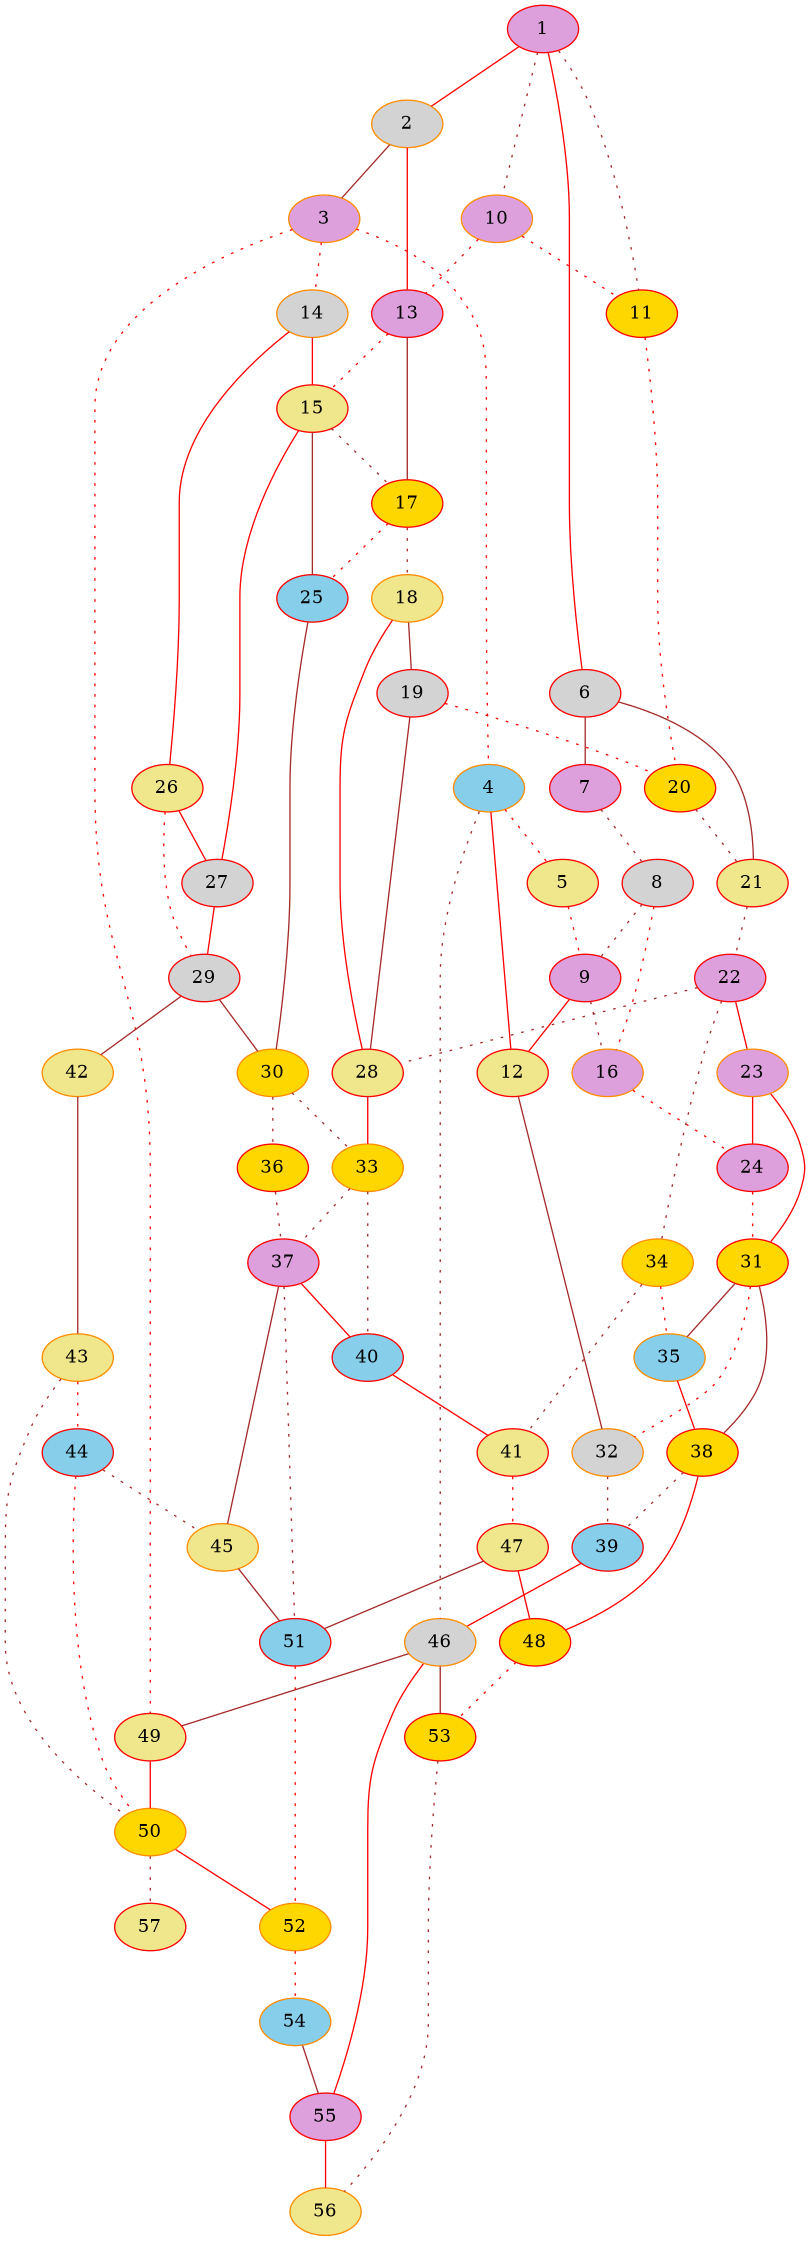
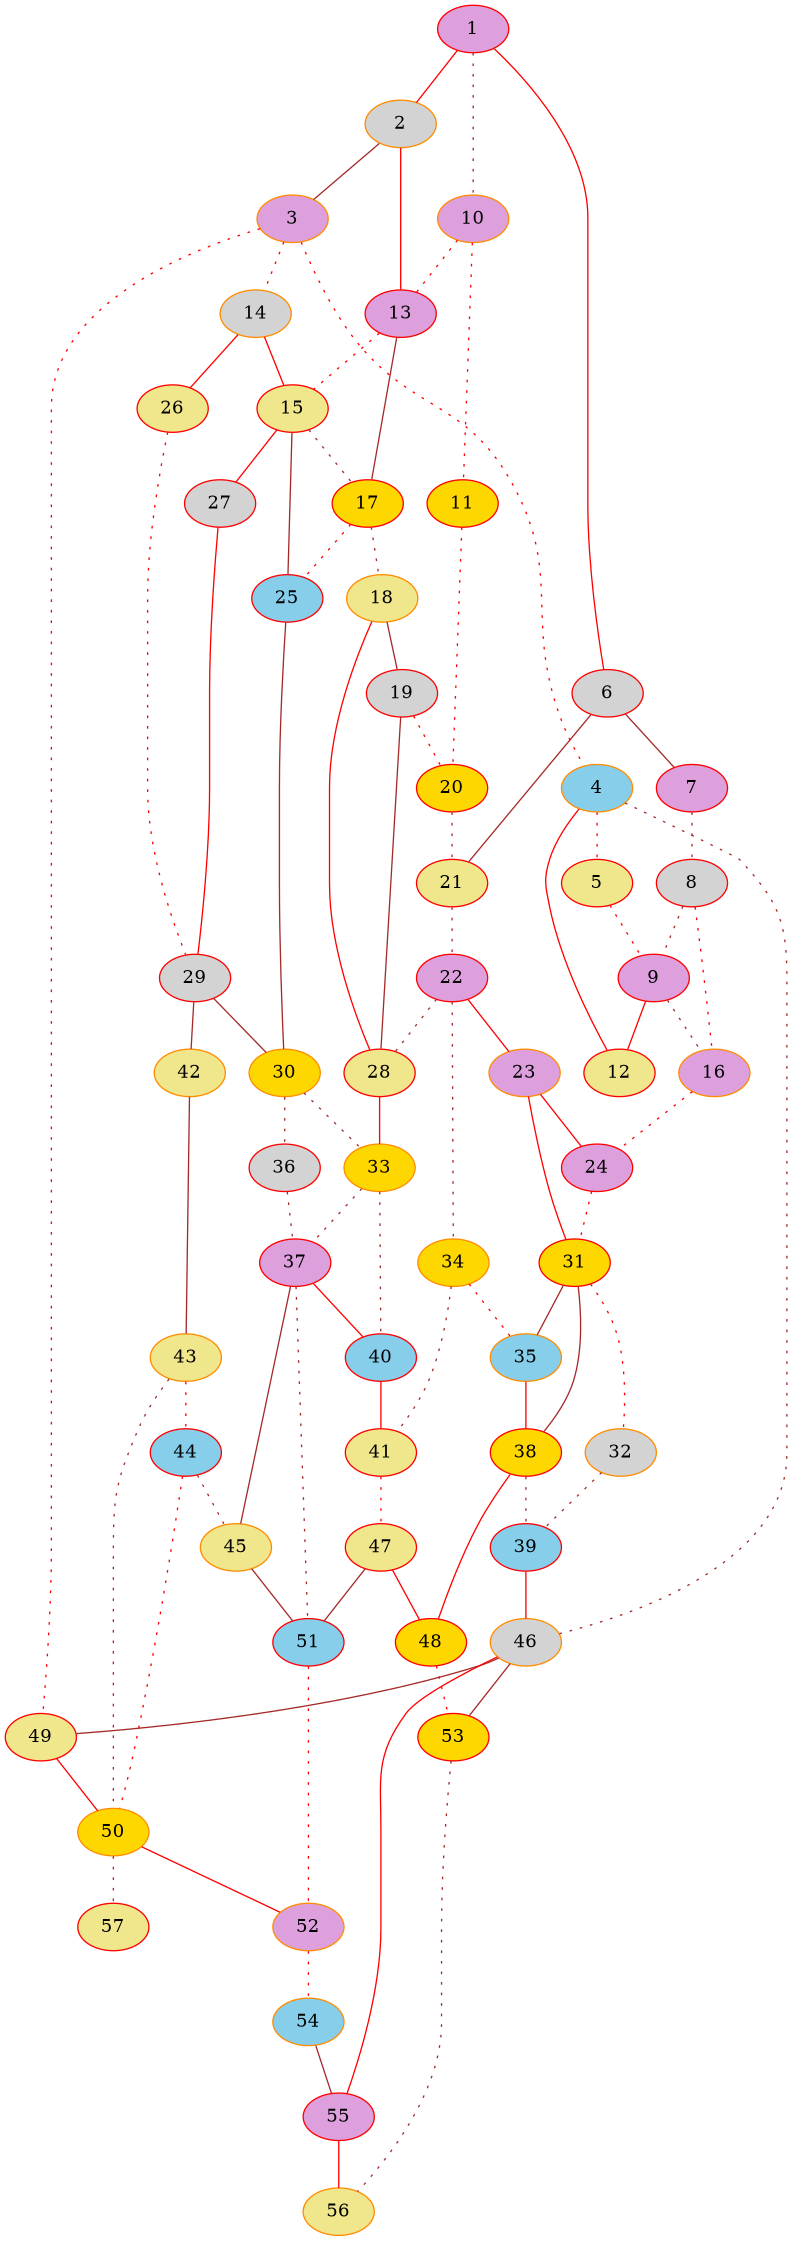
(611, 166) -> none
(192, 836) -> none
(273, 1168) -> (285, 1168)
(560, 1263) -> none
(295, 1927) -> (308, 1927)
